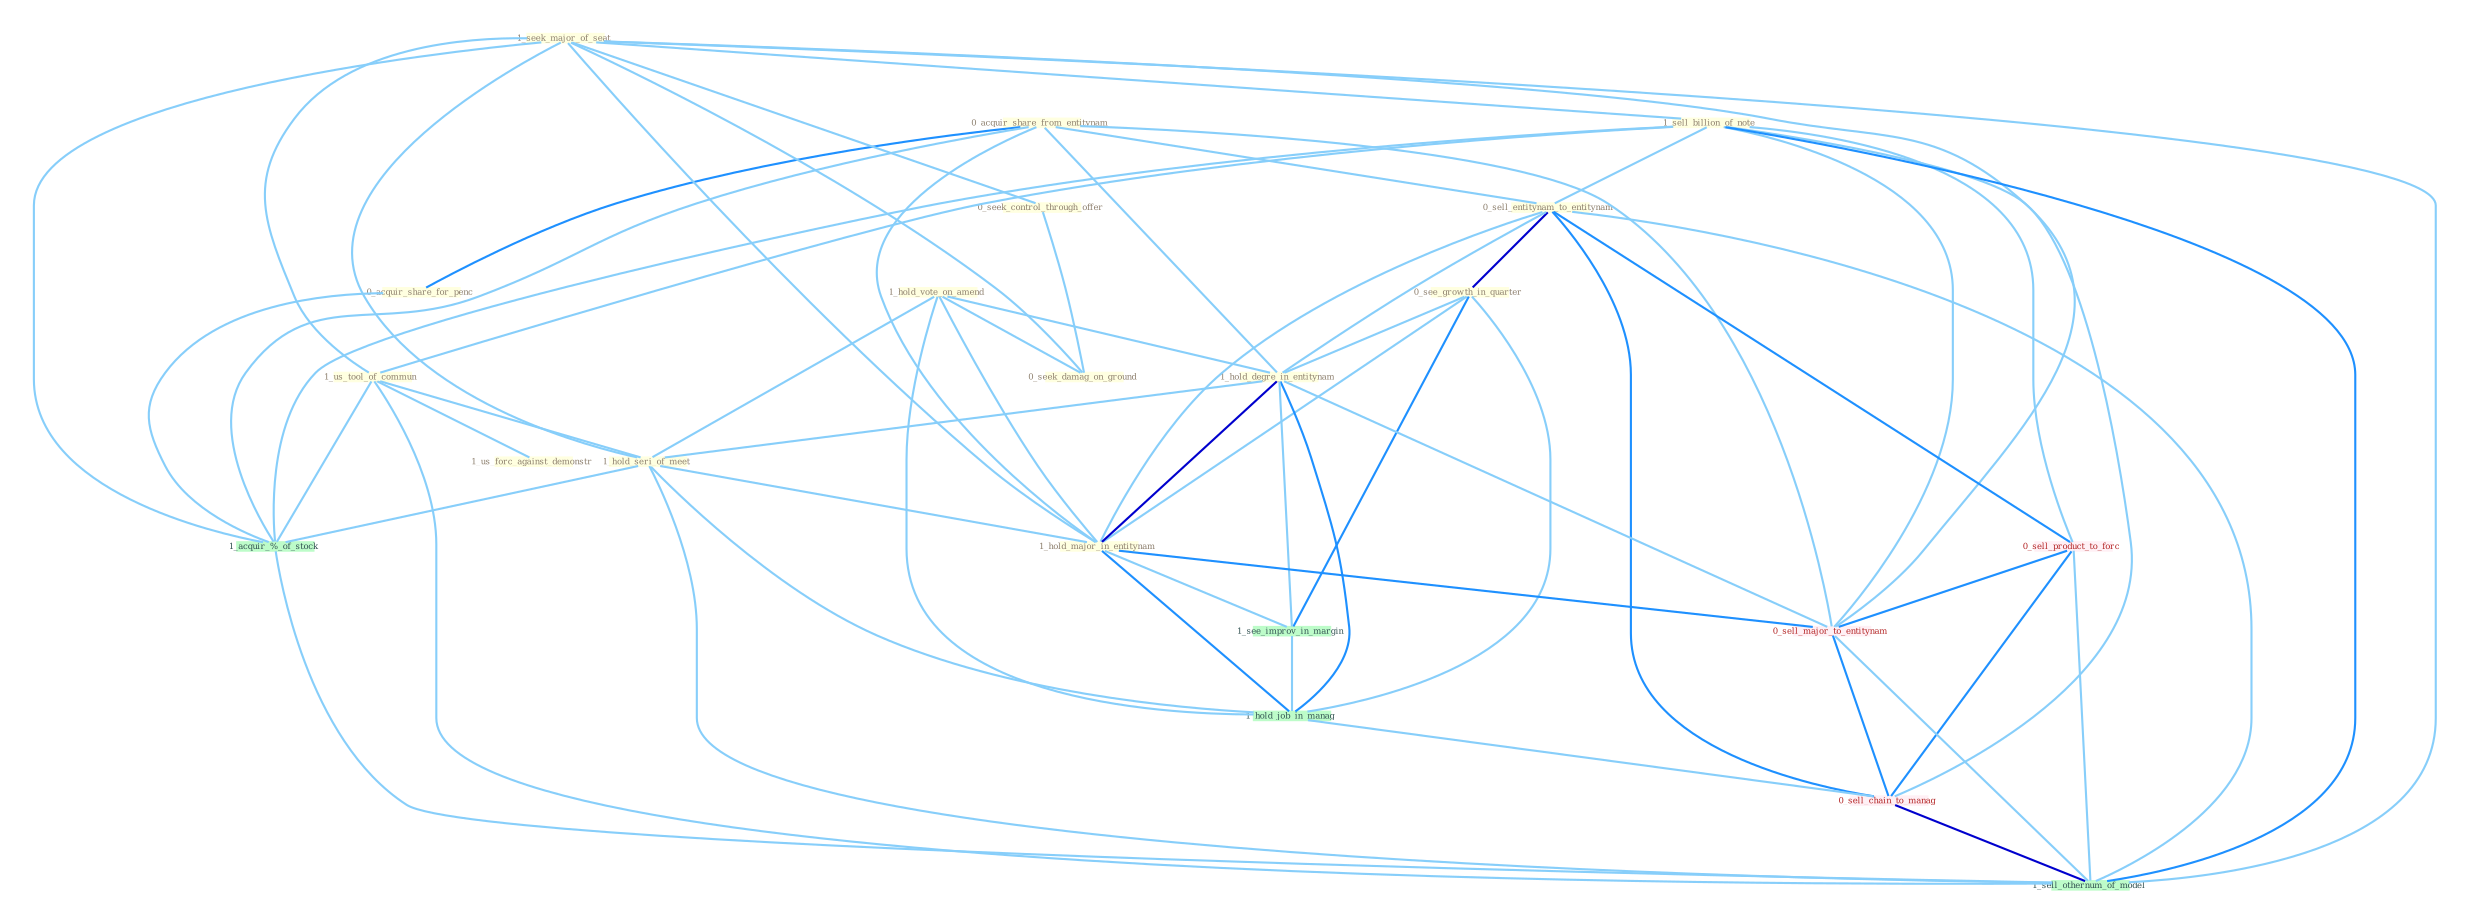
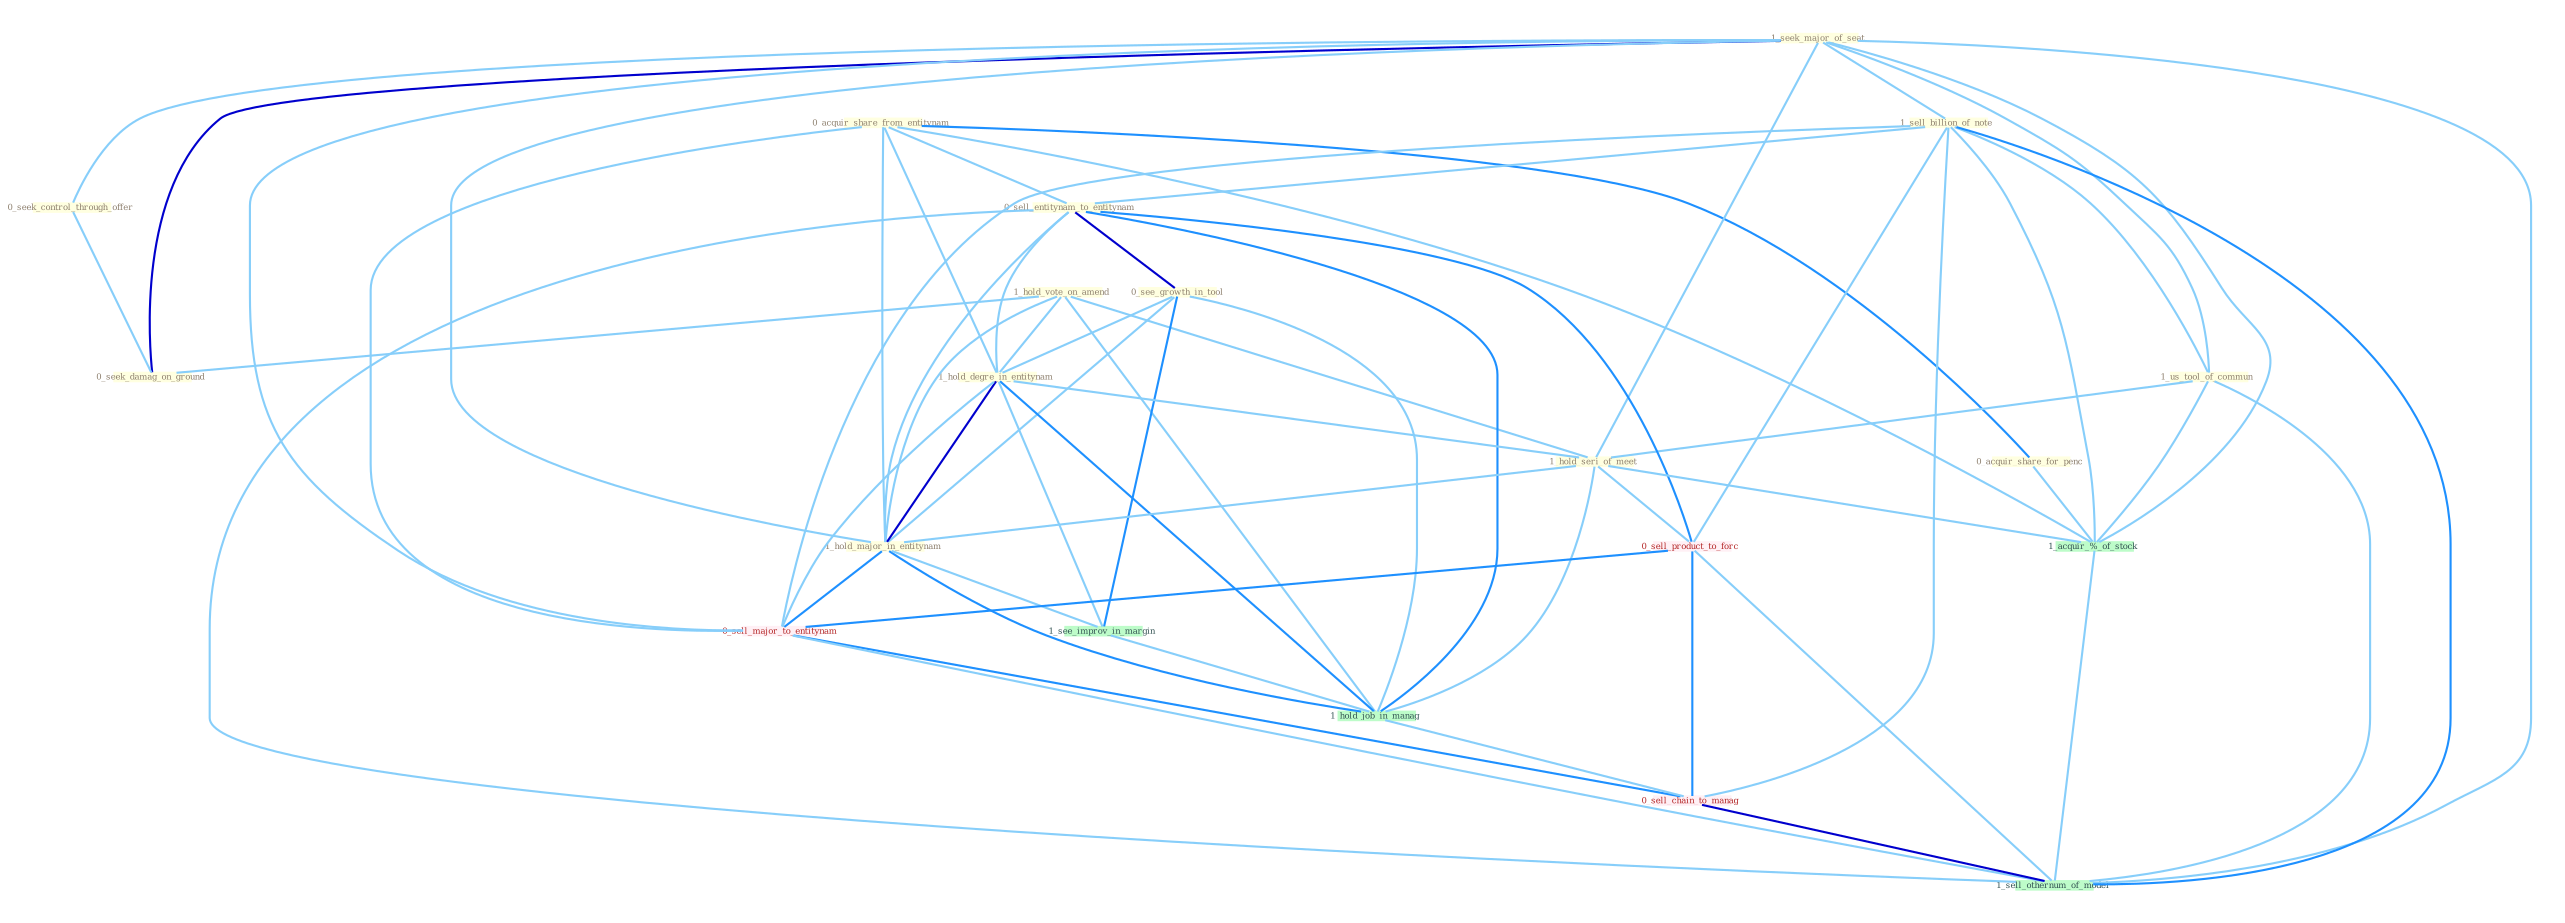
(842, 186) -> (634, 75)
(1470, 292) -> (1178, 292)
(534, 462) -> none
(1631, 569) -> (1481, 341)
(1231, 847) -> (1644, 504)
